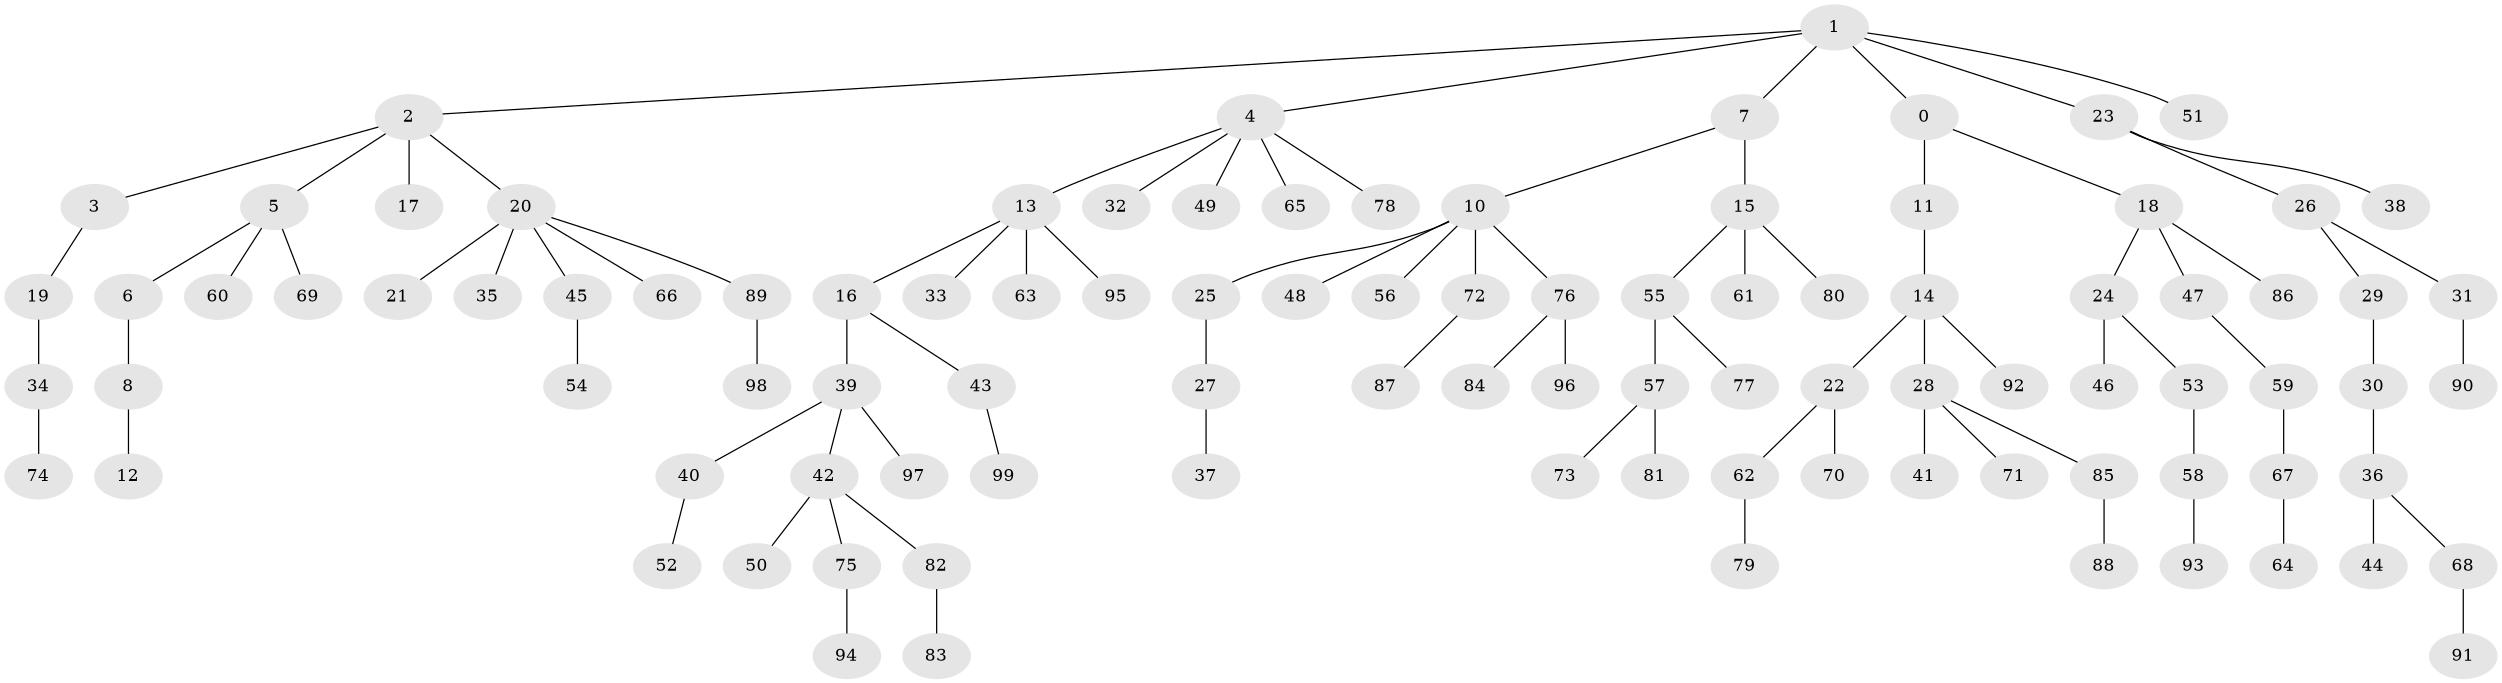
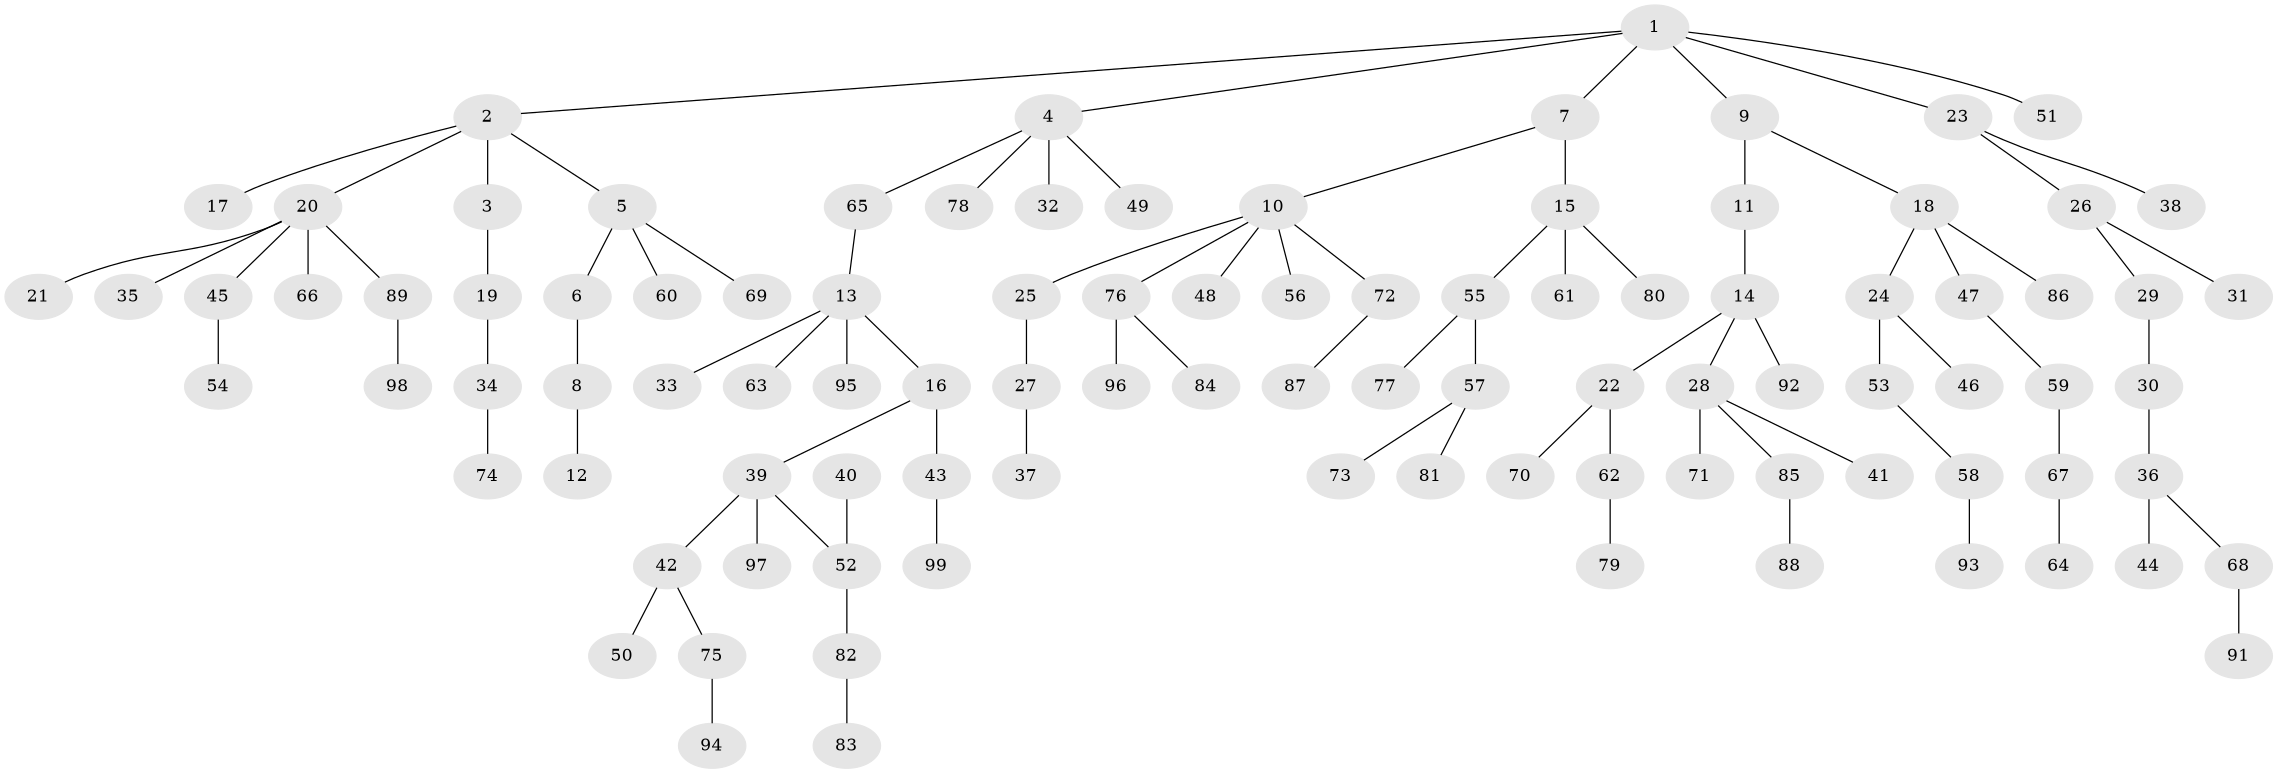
(1924, 117) -> (1745, 117)
(1136, 159) -> (853, 252)
(2463, 387) -> none
(768, 432) -> (802, 521)
(881, 521) -> (847, 611)
